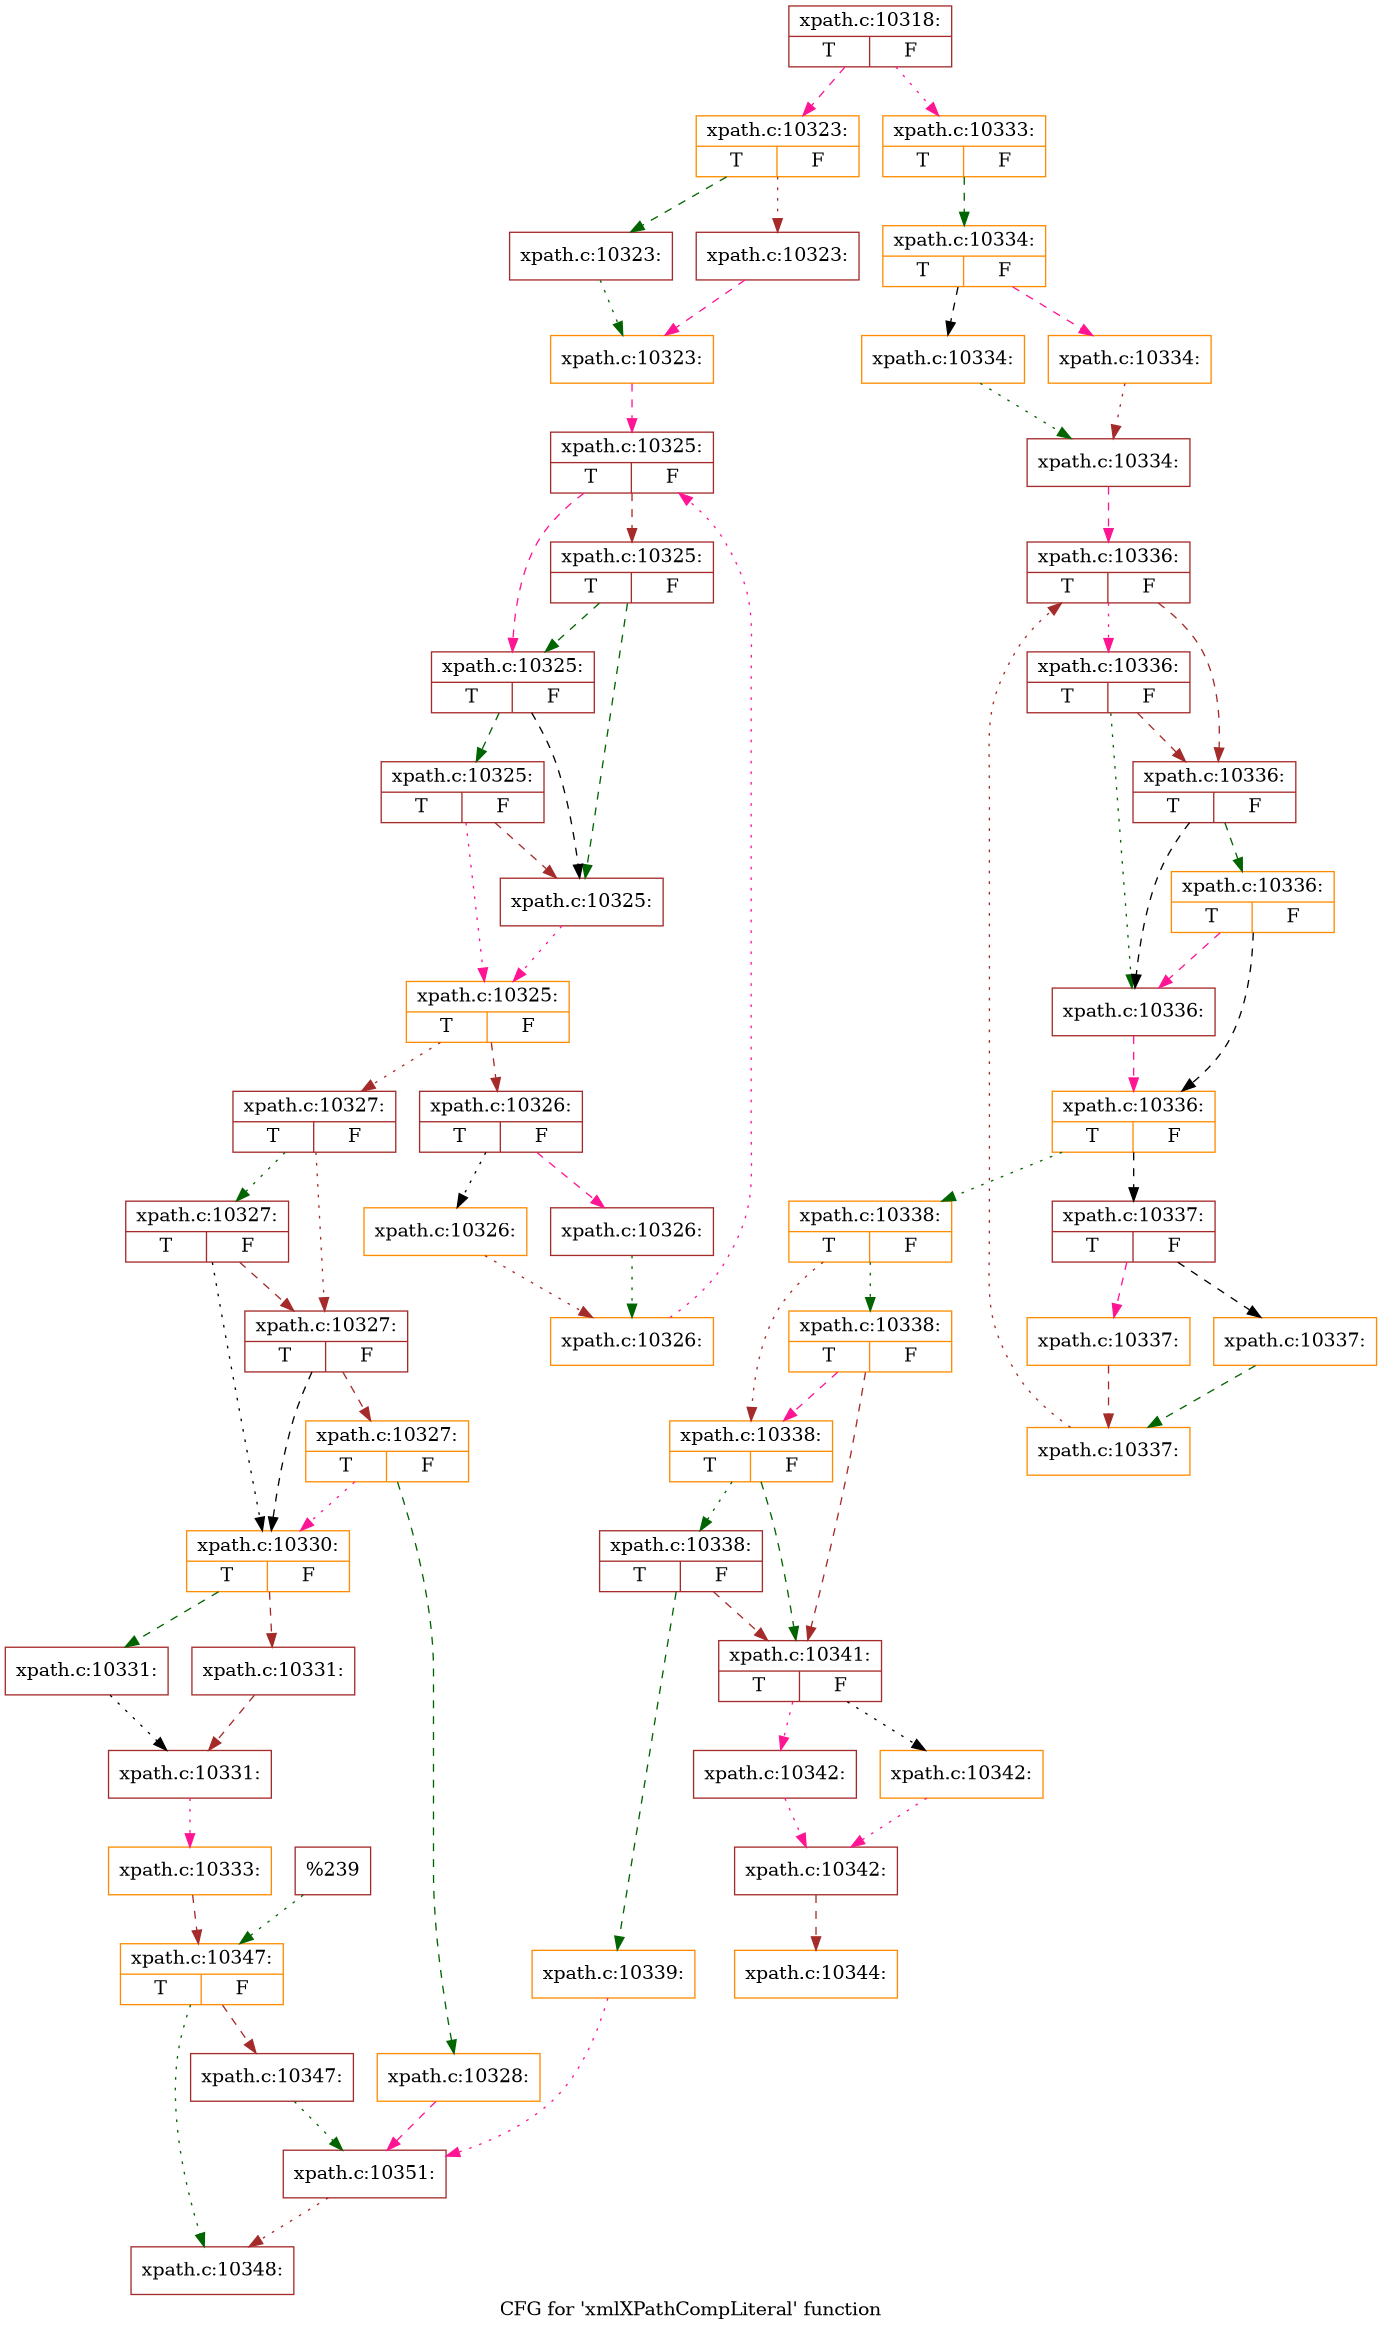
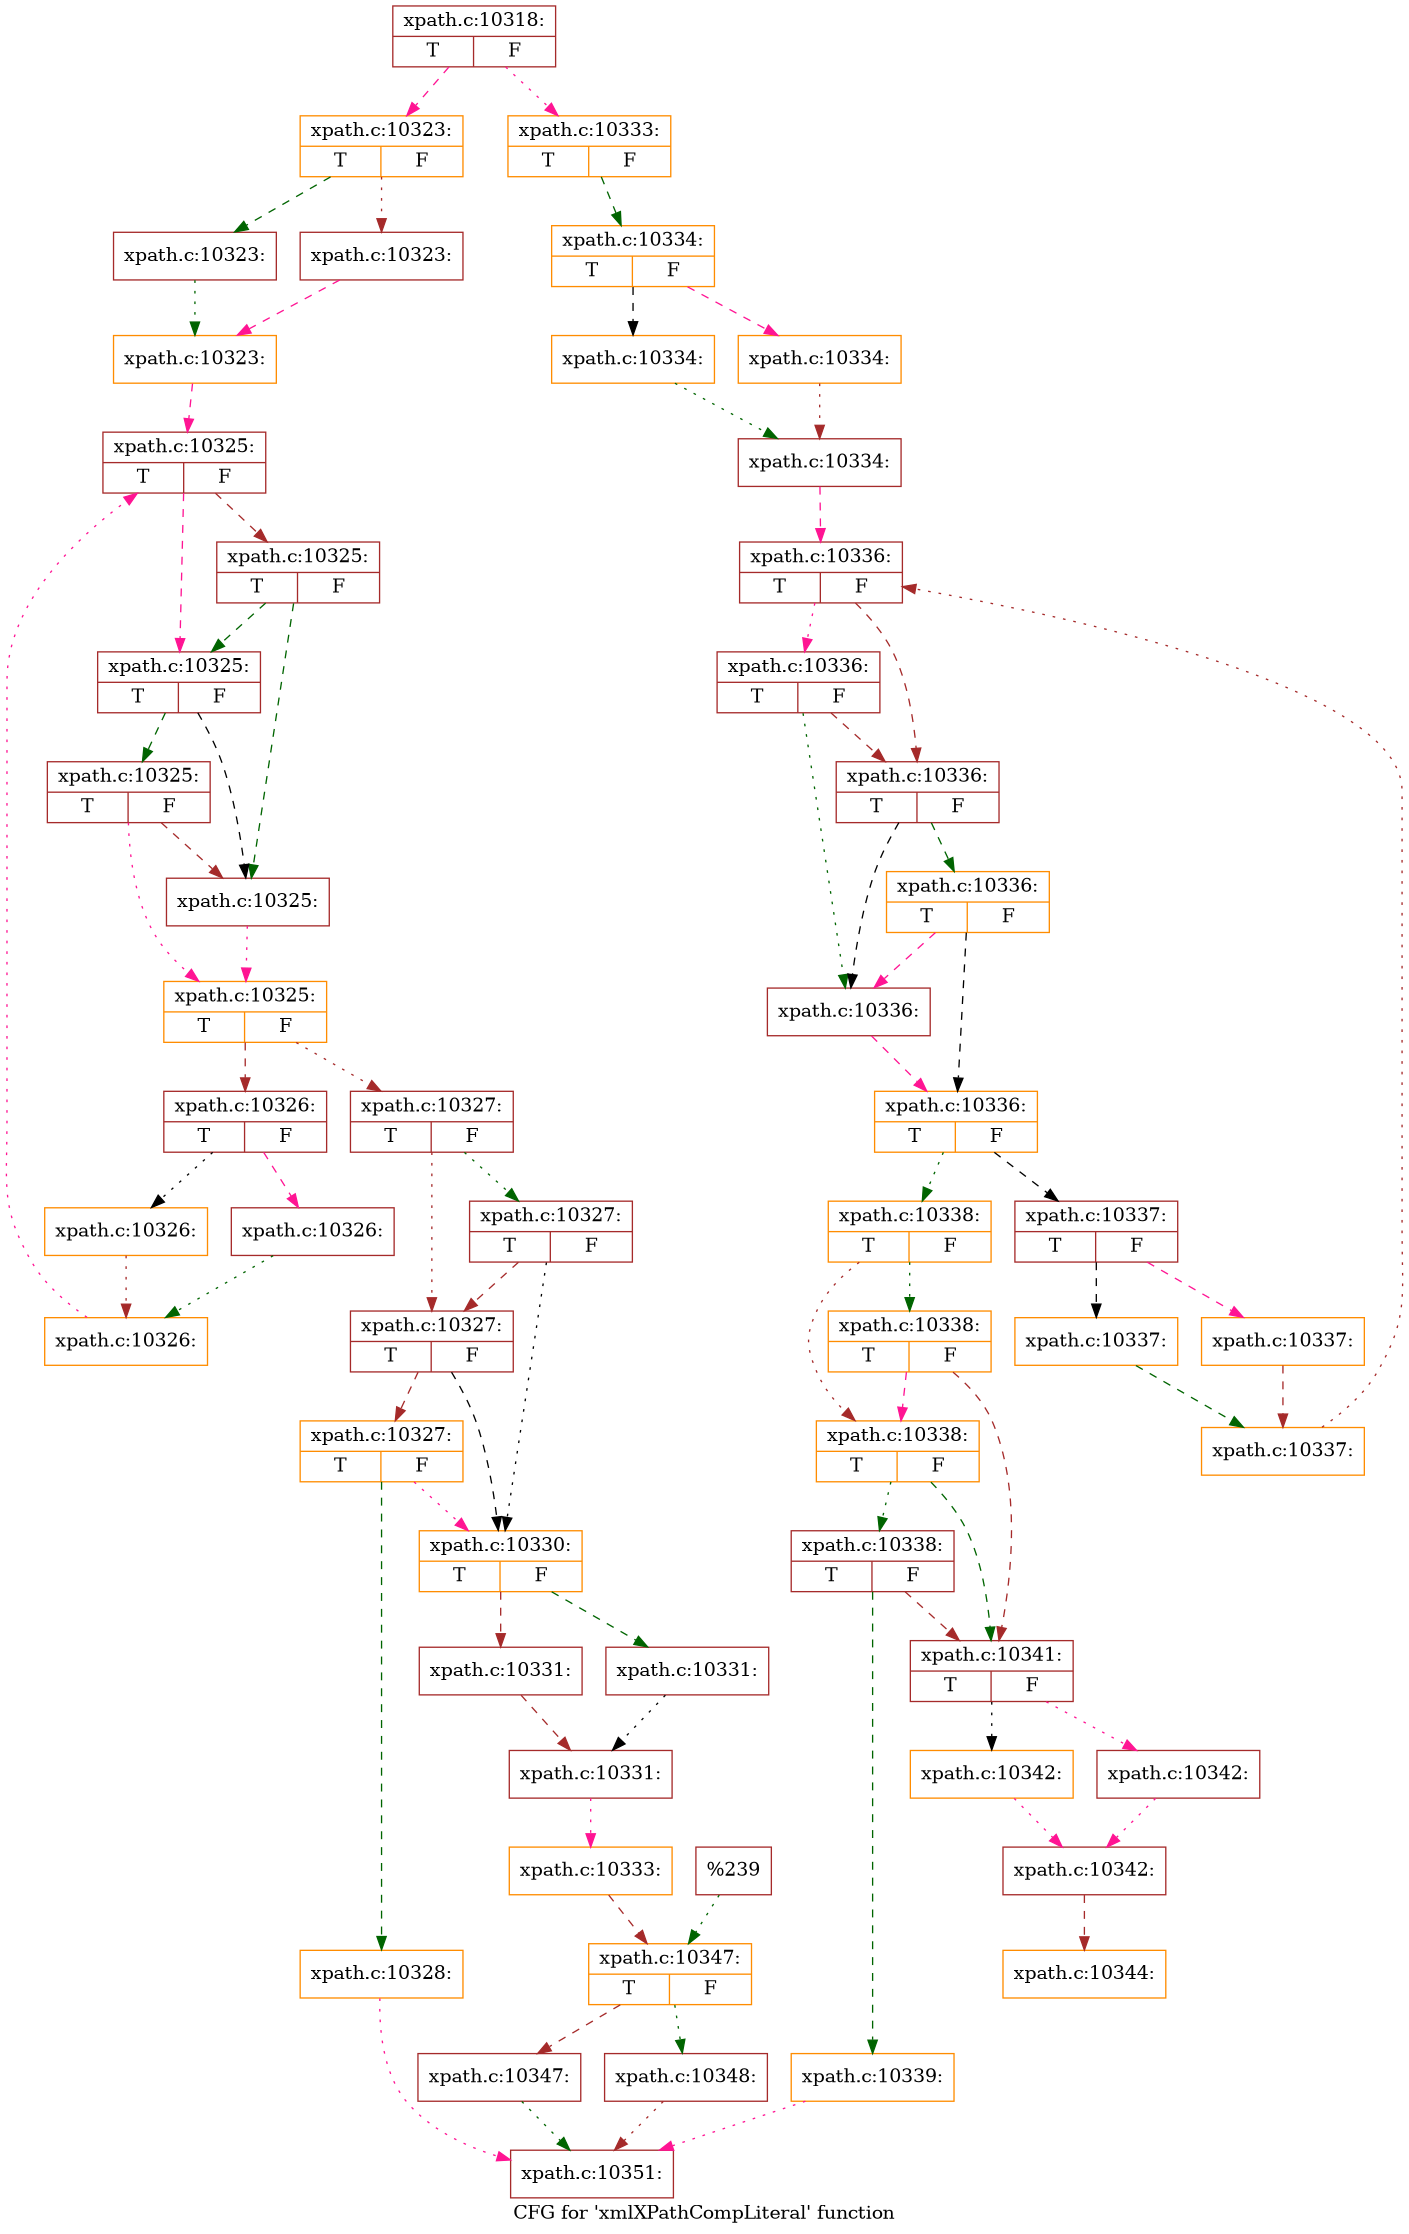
(416, 2121) -> (406, 2101)
(295, 2219) -> (644, 2121)
